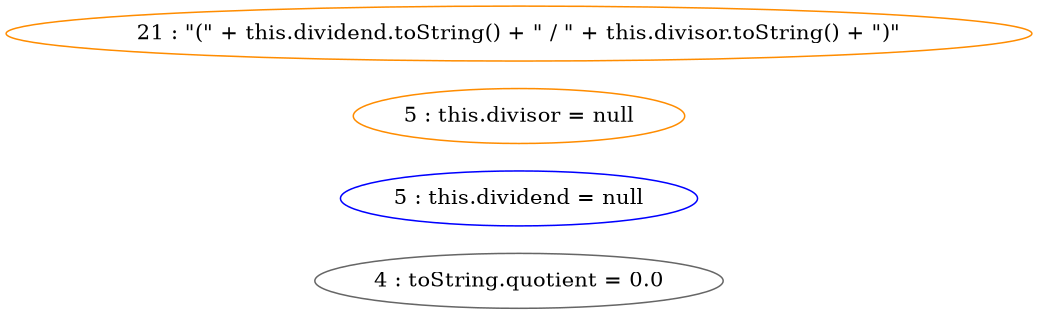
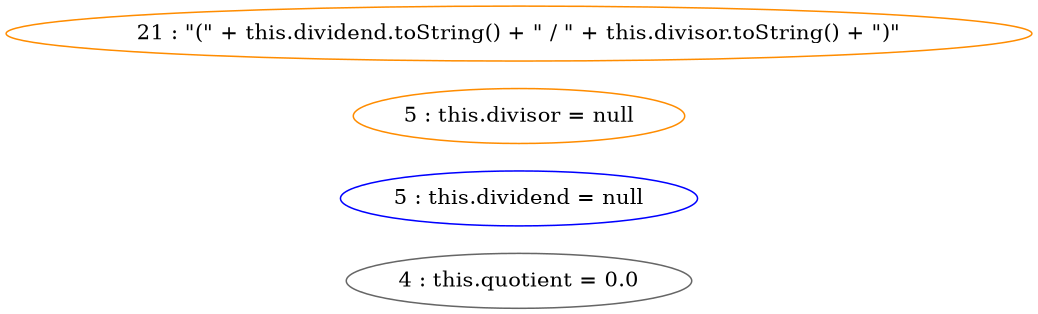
(519, 281) -> (519, 281)
